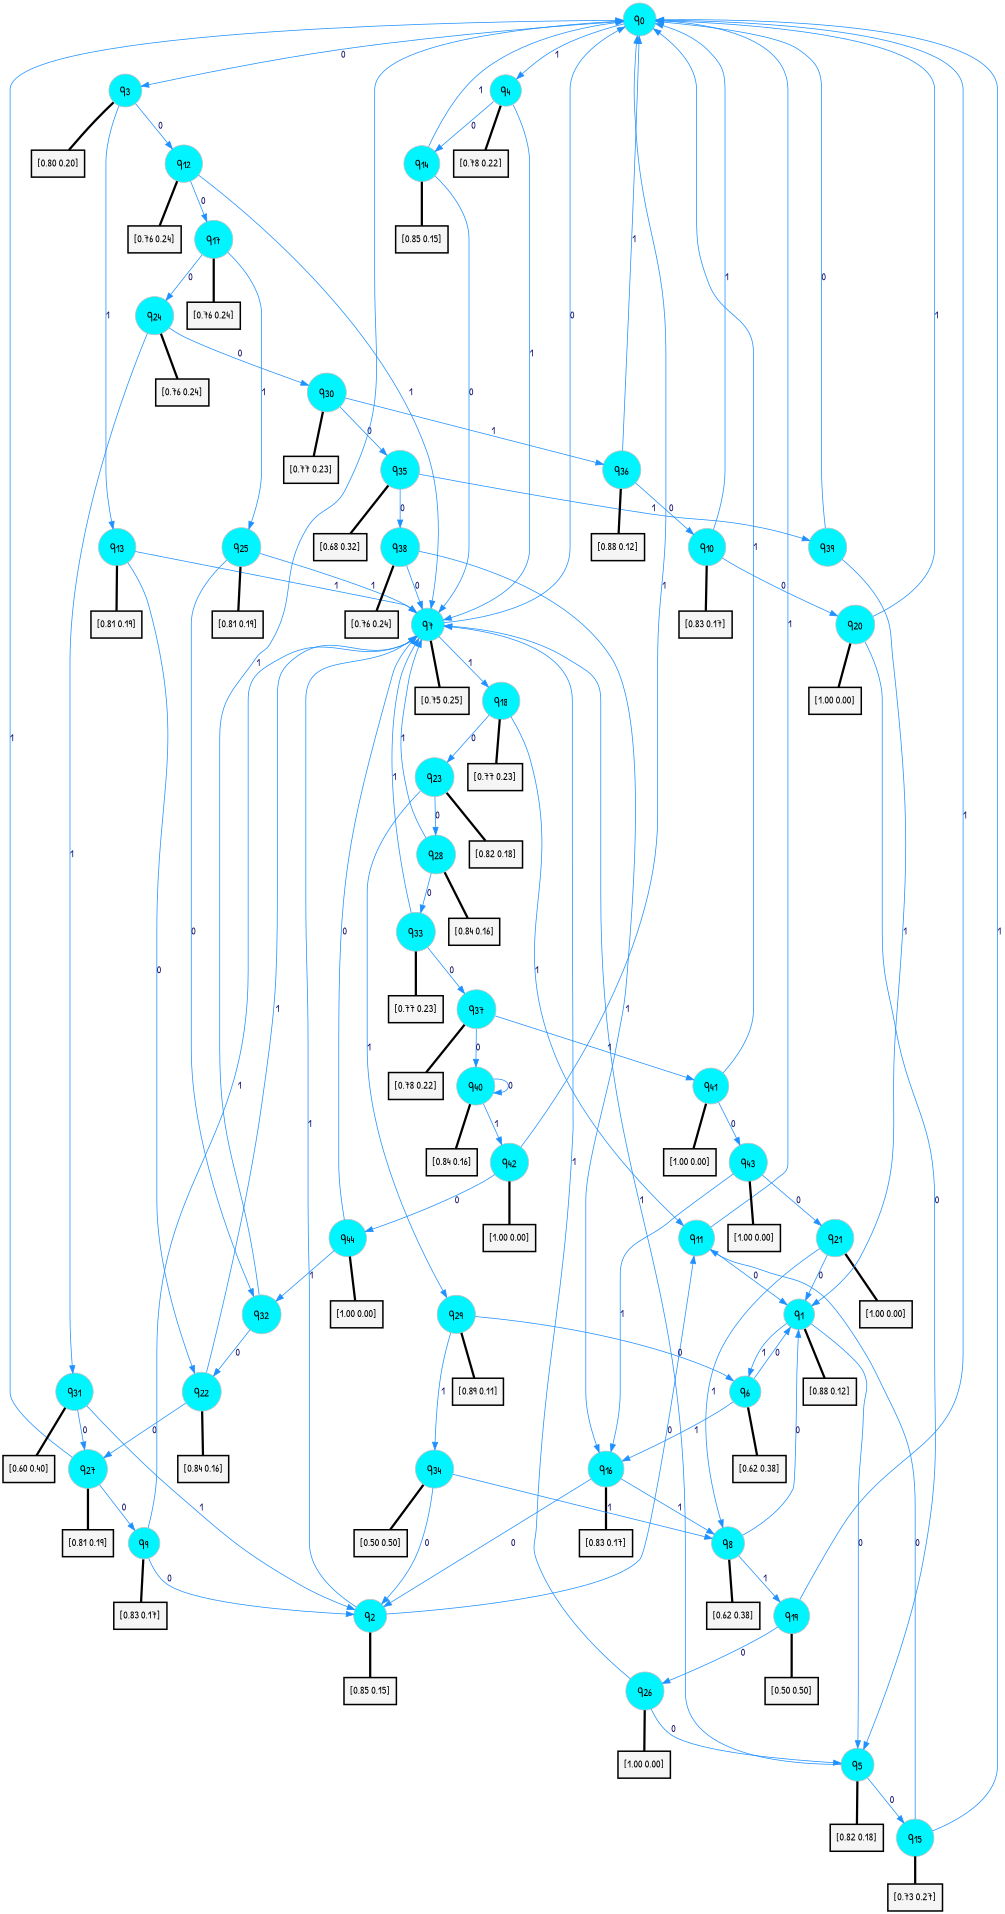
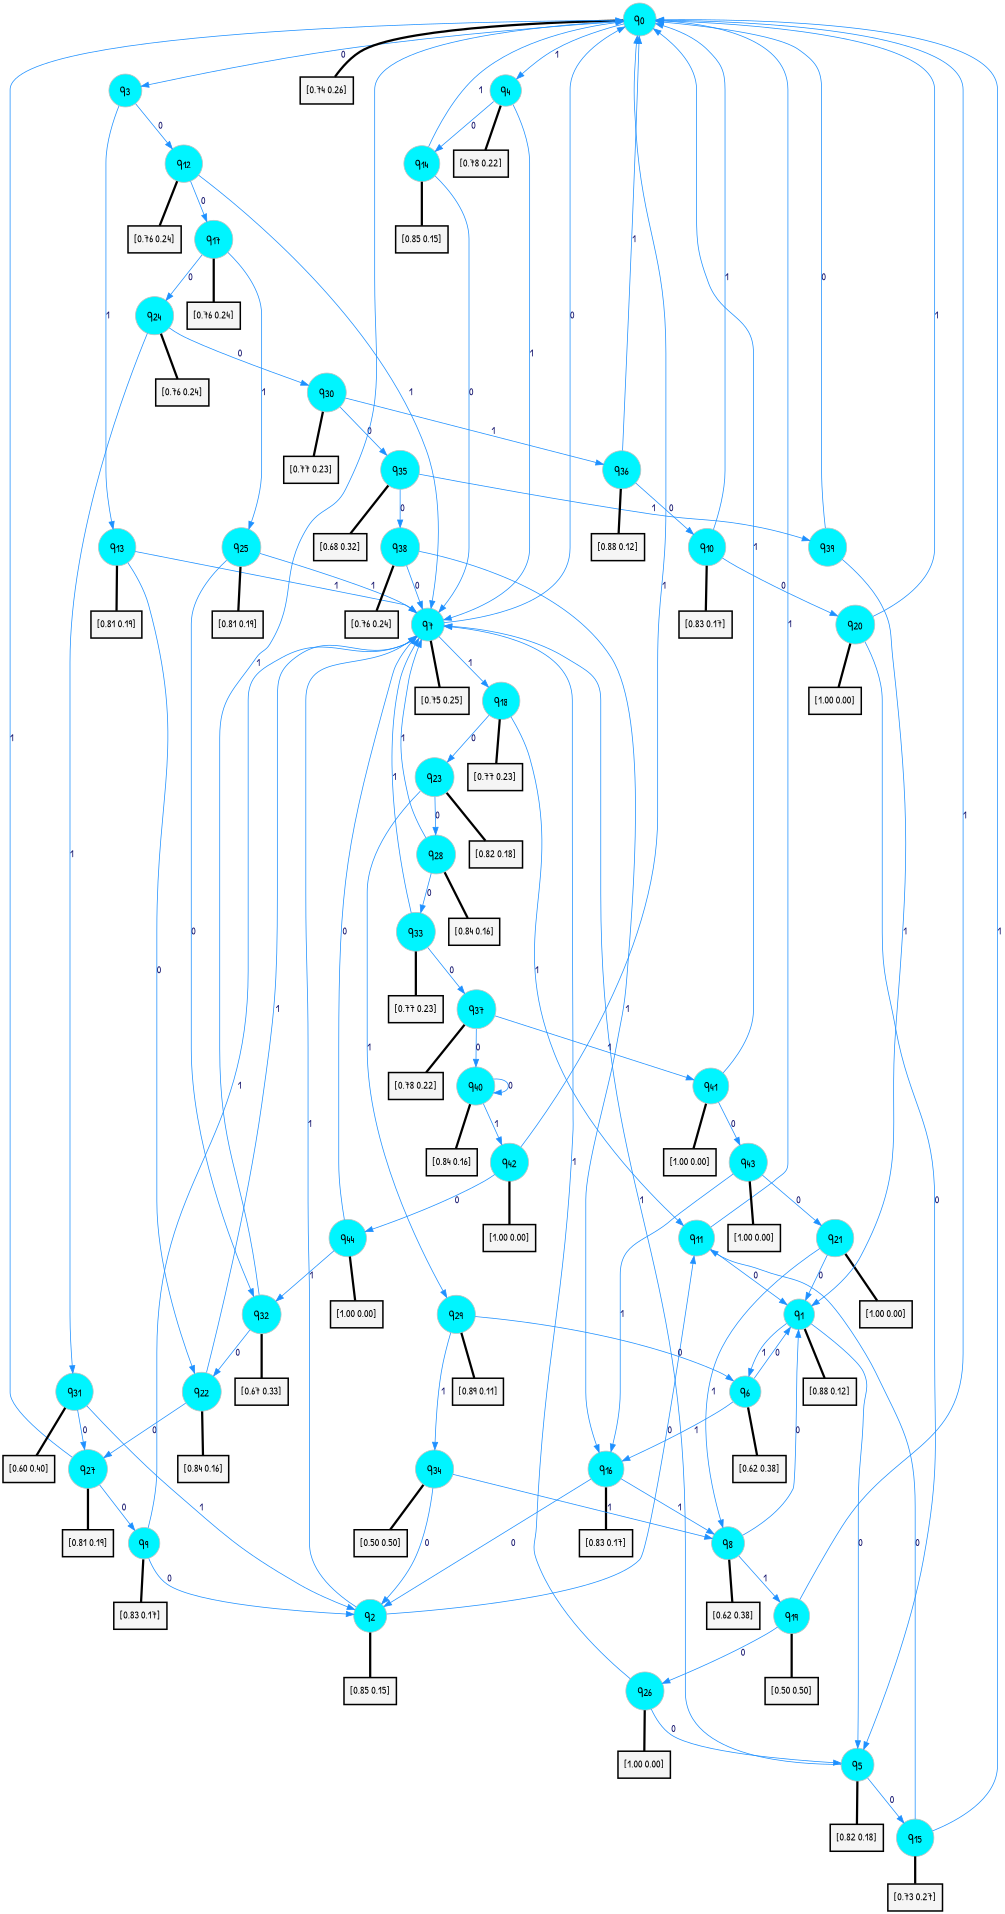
none -> (327, 91)
(58, 164) -> none
none -> (262, 1392)
